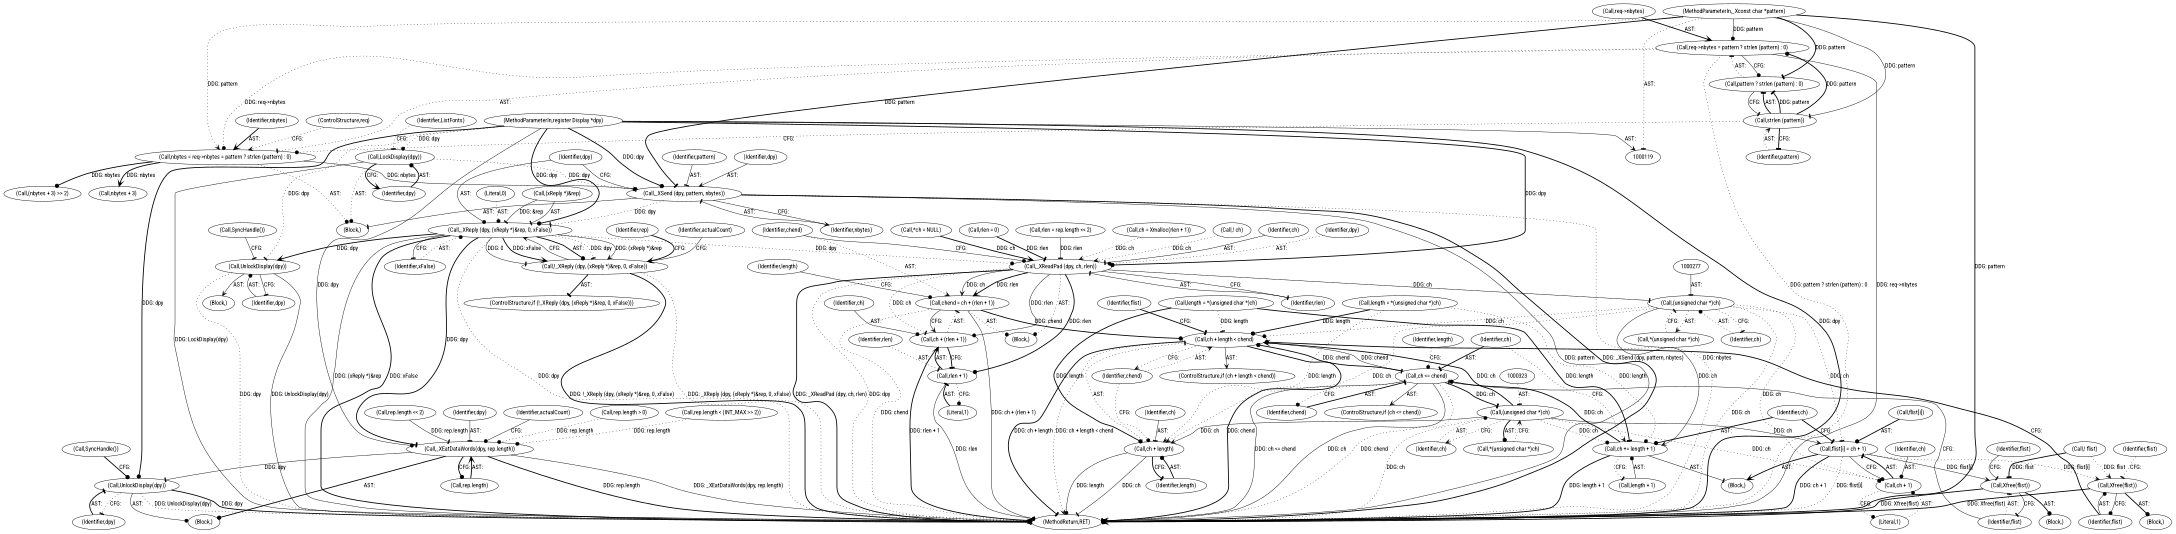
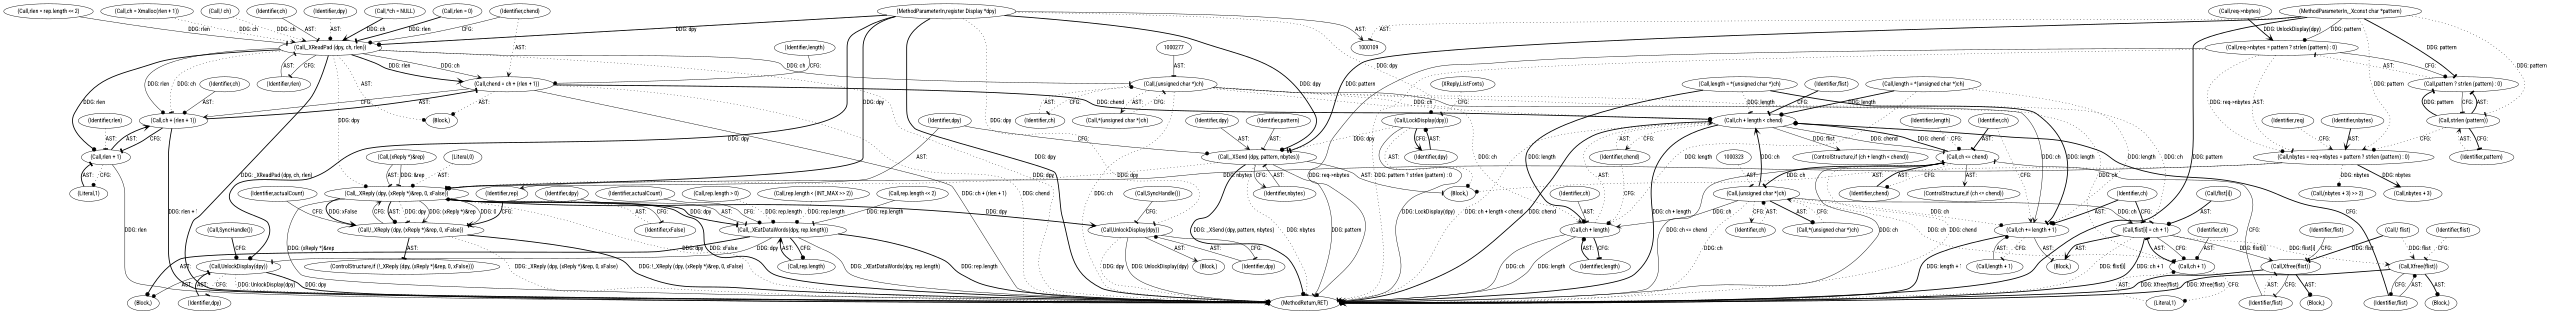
(1691, 30) -> (2292, 30)
(1878, 56) -> (2498, 49)
(1826, 81) -> none
(344, 121) -> (2288, 121)
(441, 121) -> (1463, 84)
(1643, 157) -> (1368, 48)
(104, 169) -> (2341, 174)
(467, 184) -> (1359, 168)
(337, 239) -> none
(784, 249) -> (338, 126)
(952, 322) -> (341, 109)
(1232, 358) -> (1824, 139)
(1543, 394) -> none
